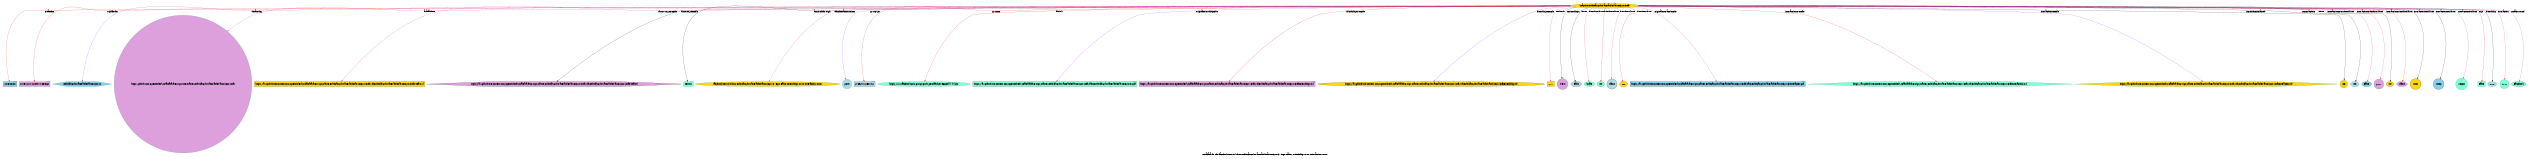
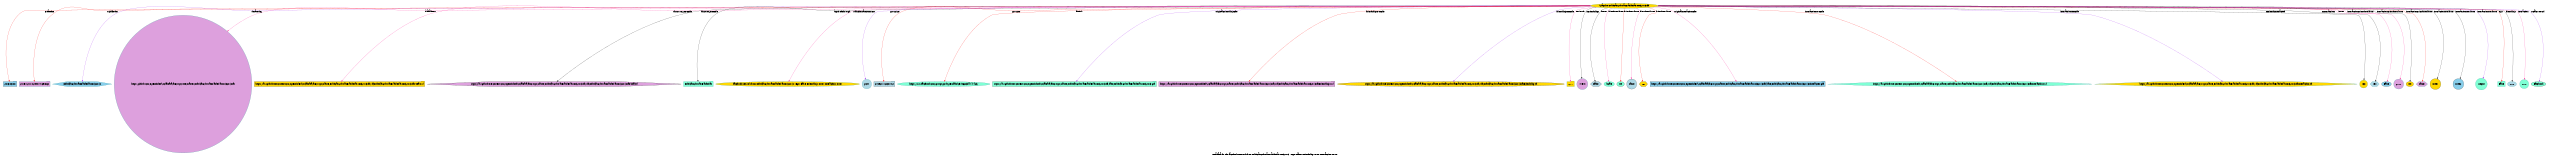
(688, 84) -> (698, 84)
